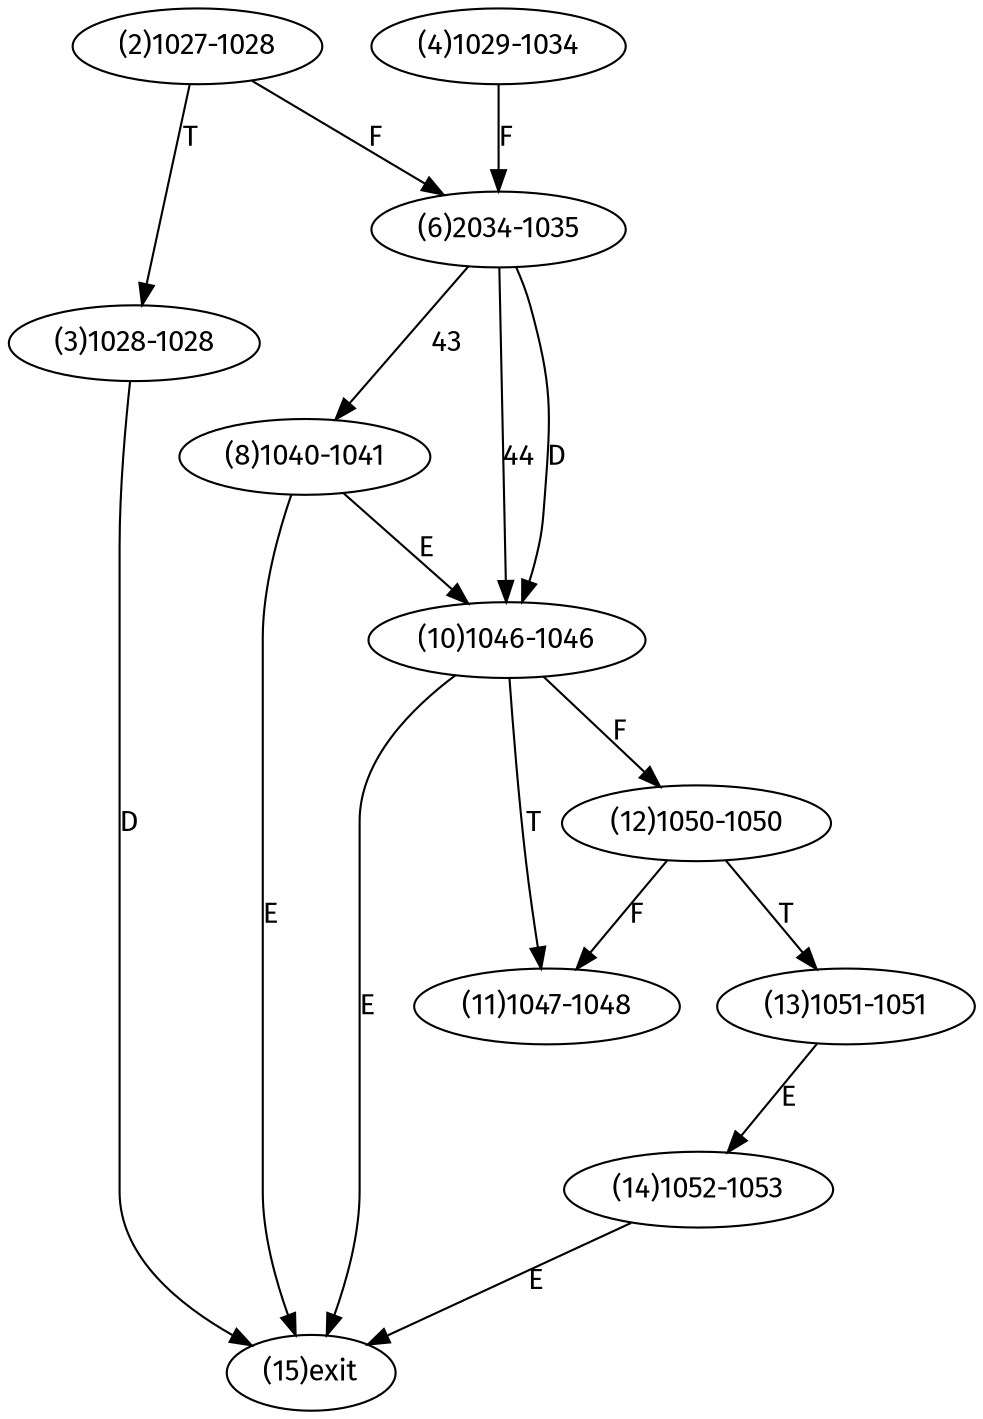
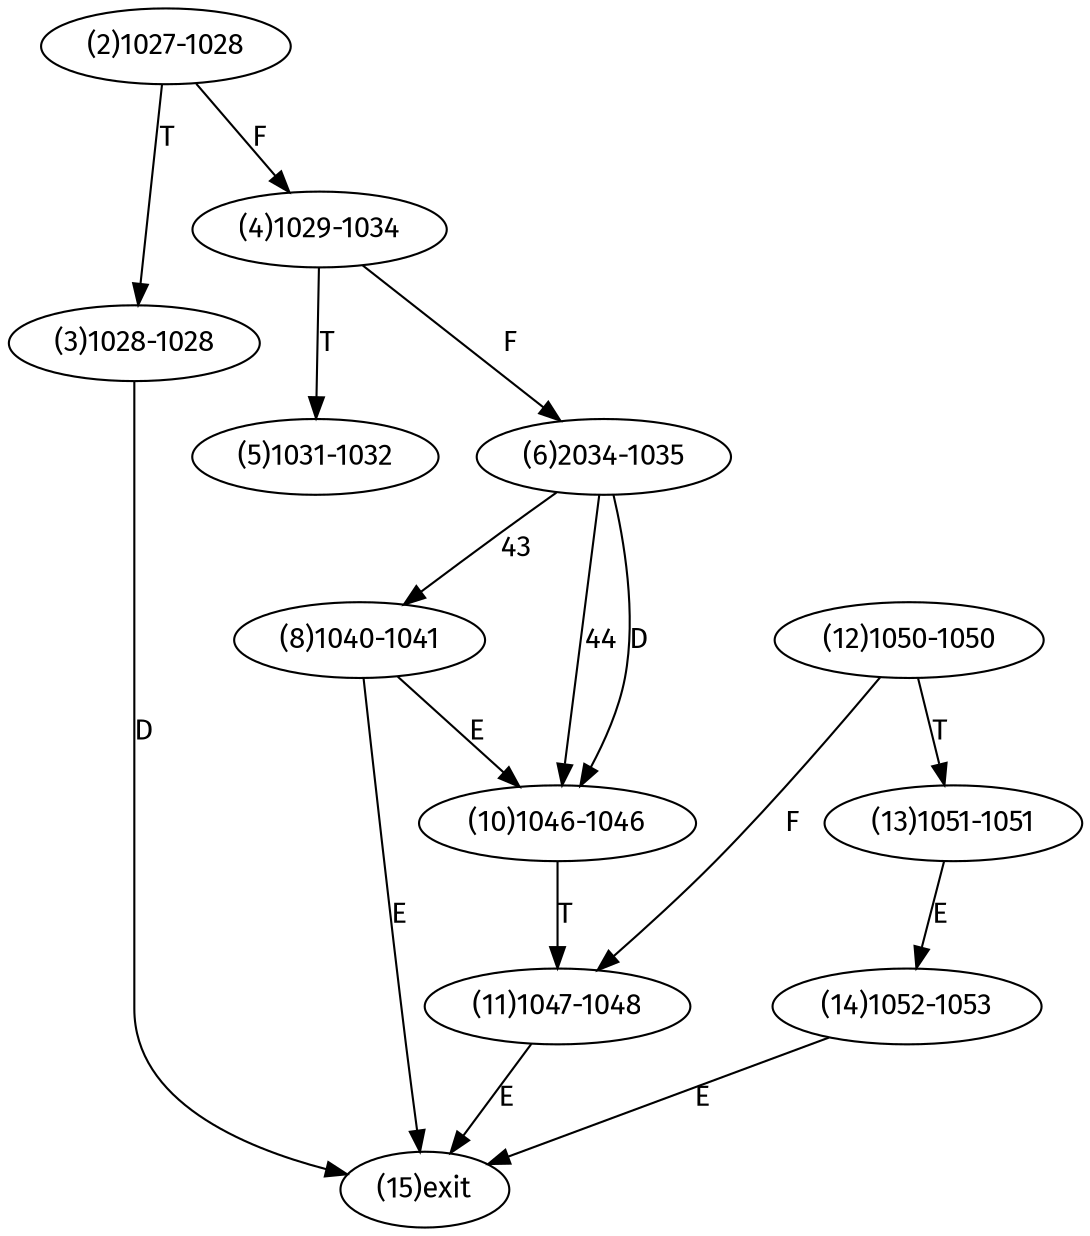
(339, 132) -> (236, 130)
none -> (315, 457)
(594, 724) -> none
(360, 979) -> (497, 1090)
